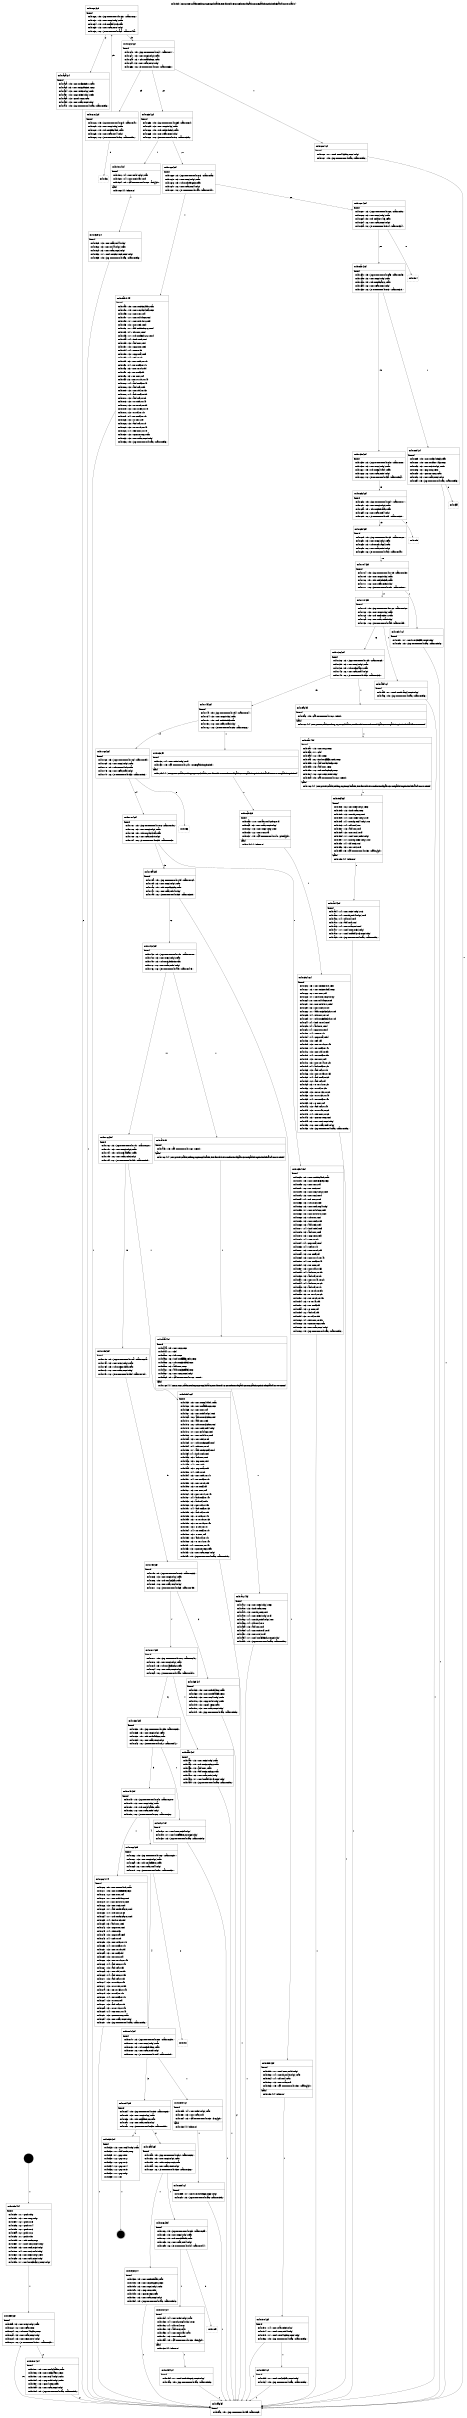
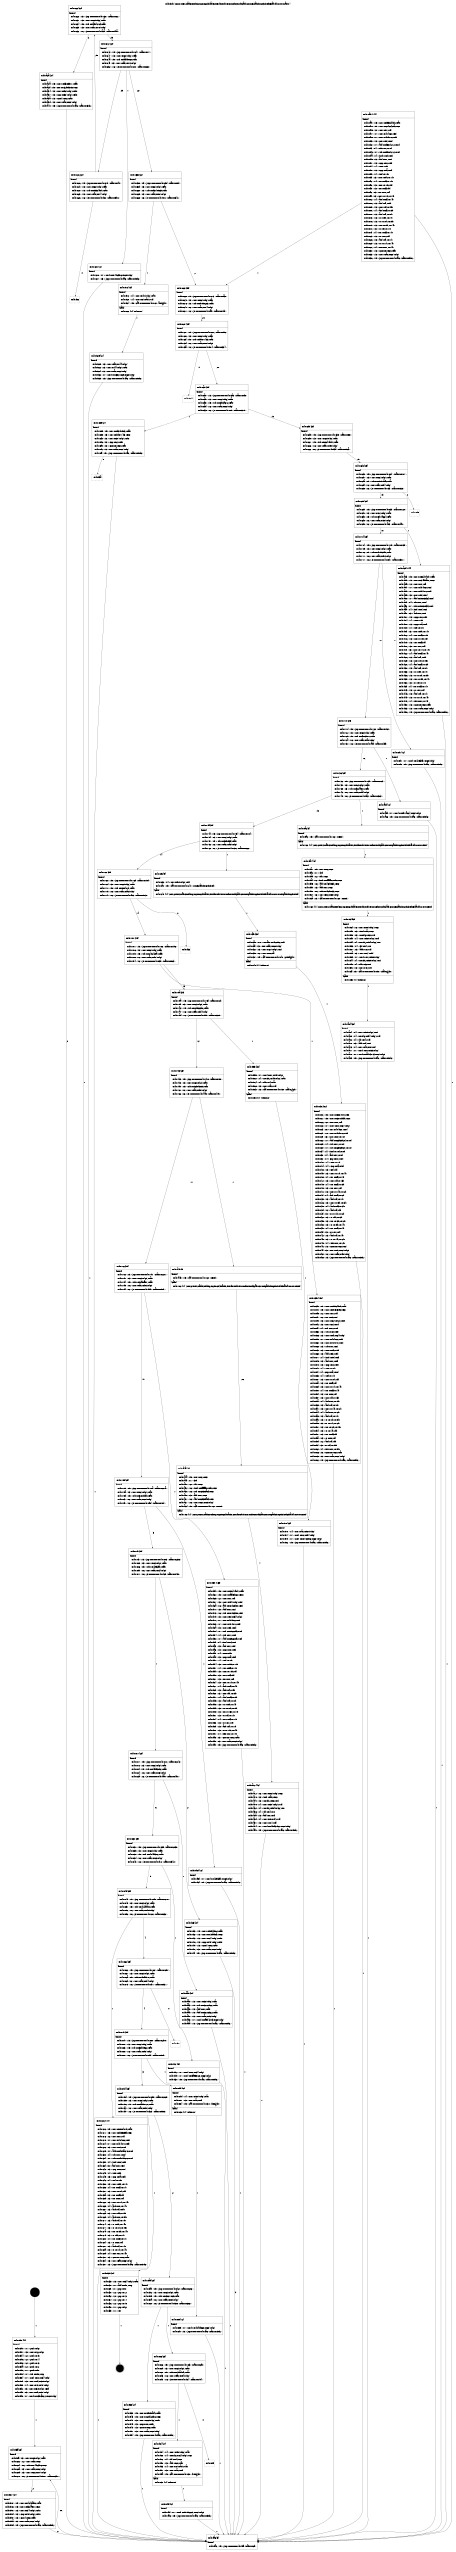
(173, 244) -> (294, 244)
none -> (423, 641)
(222, 1250) -> (242, 1379)
(282, 2354) -> (201, 1681)
